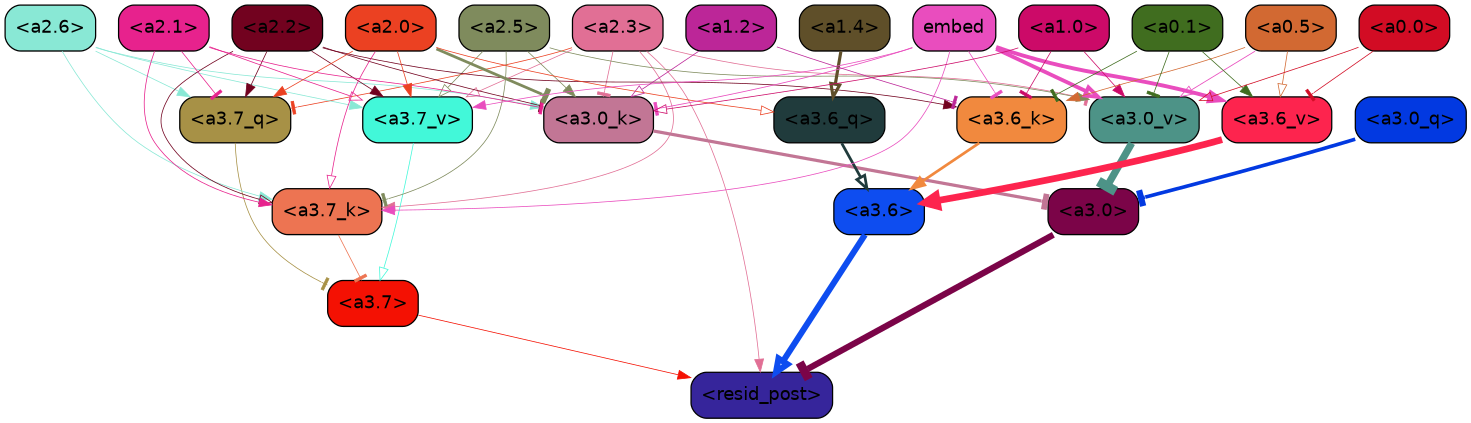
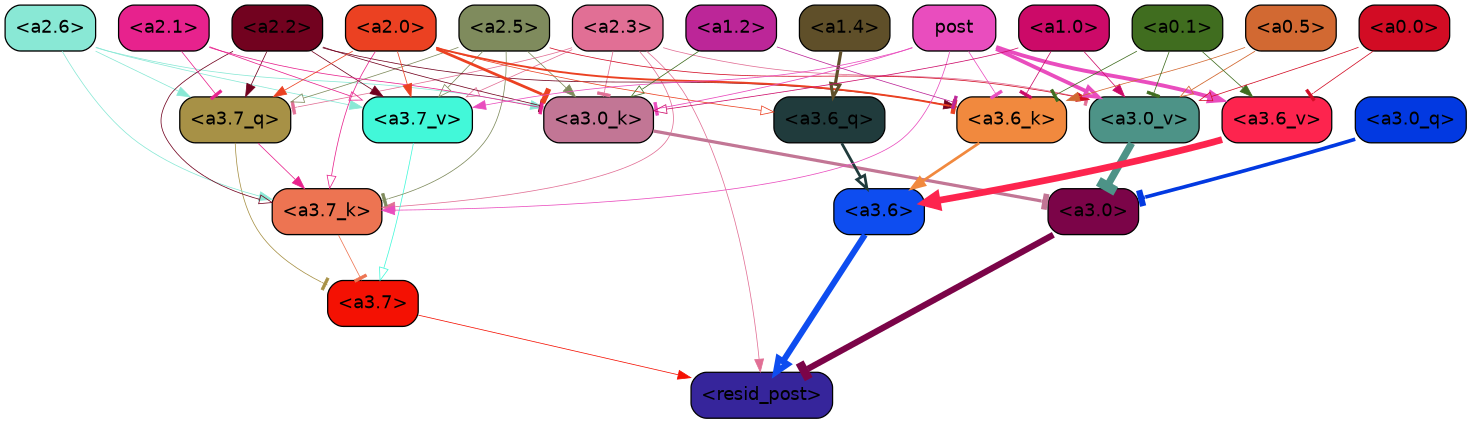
(954, 28) -> (954, 28)
(682, 63) -> (682, 63)
(1286, 64) -> none
(1231, 66) -> (1231, 66)
(489, 72) -> (489, 72)
(693, 72) -> (693, 72)
none -> (381, 73)
(435, 80) -> (435, 80)
none -> (692, 81)
(157, 145) -> (277, 161)
